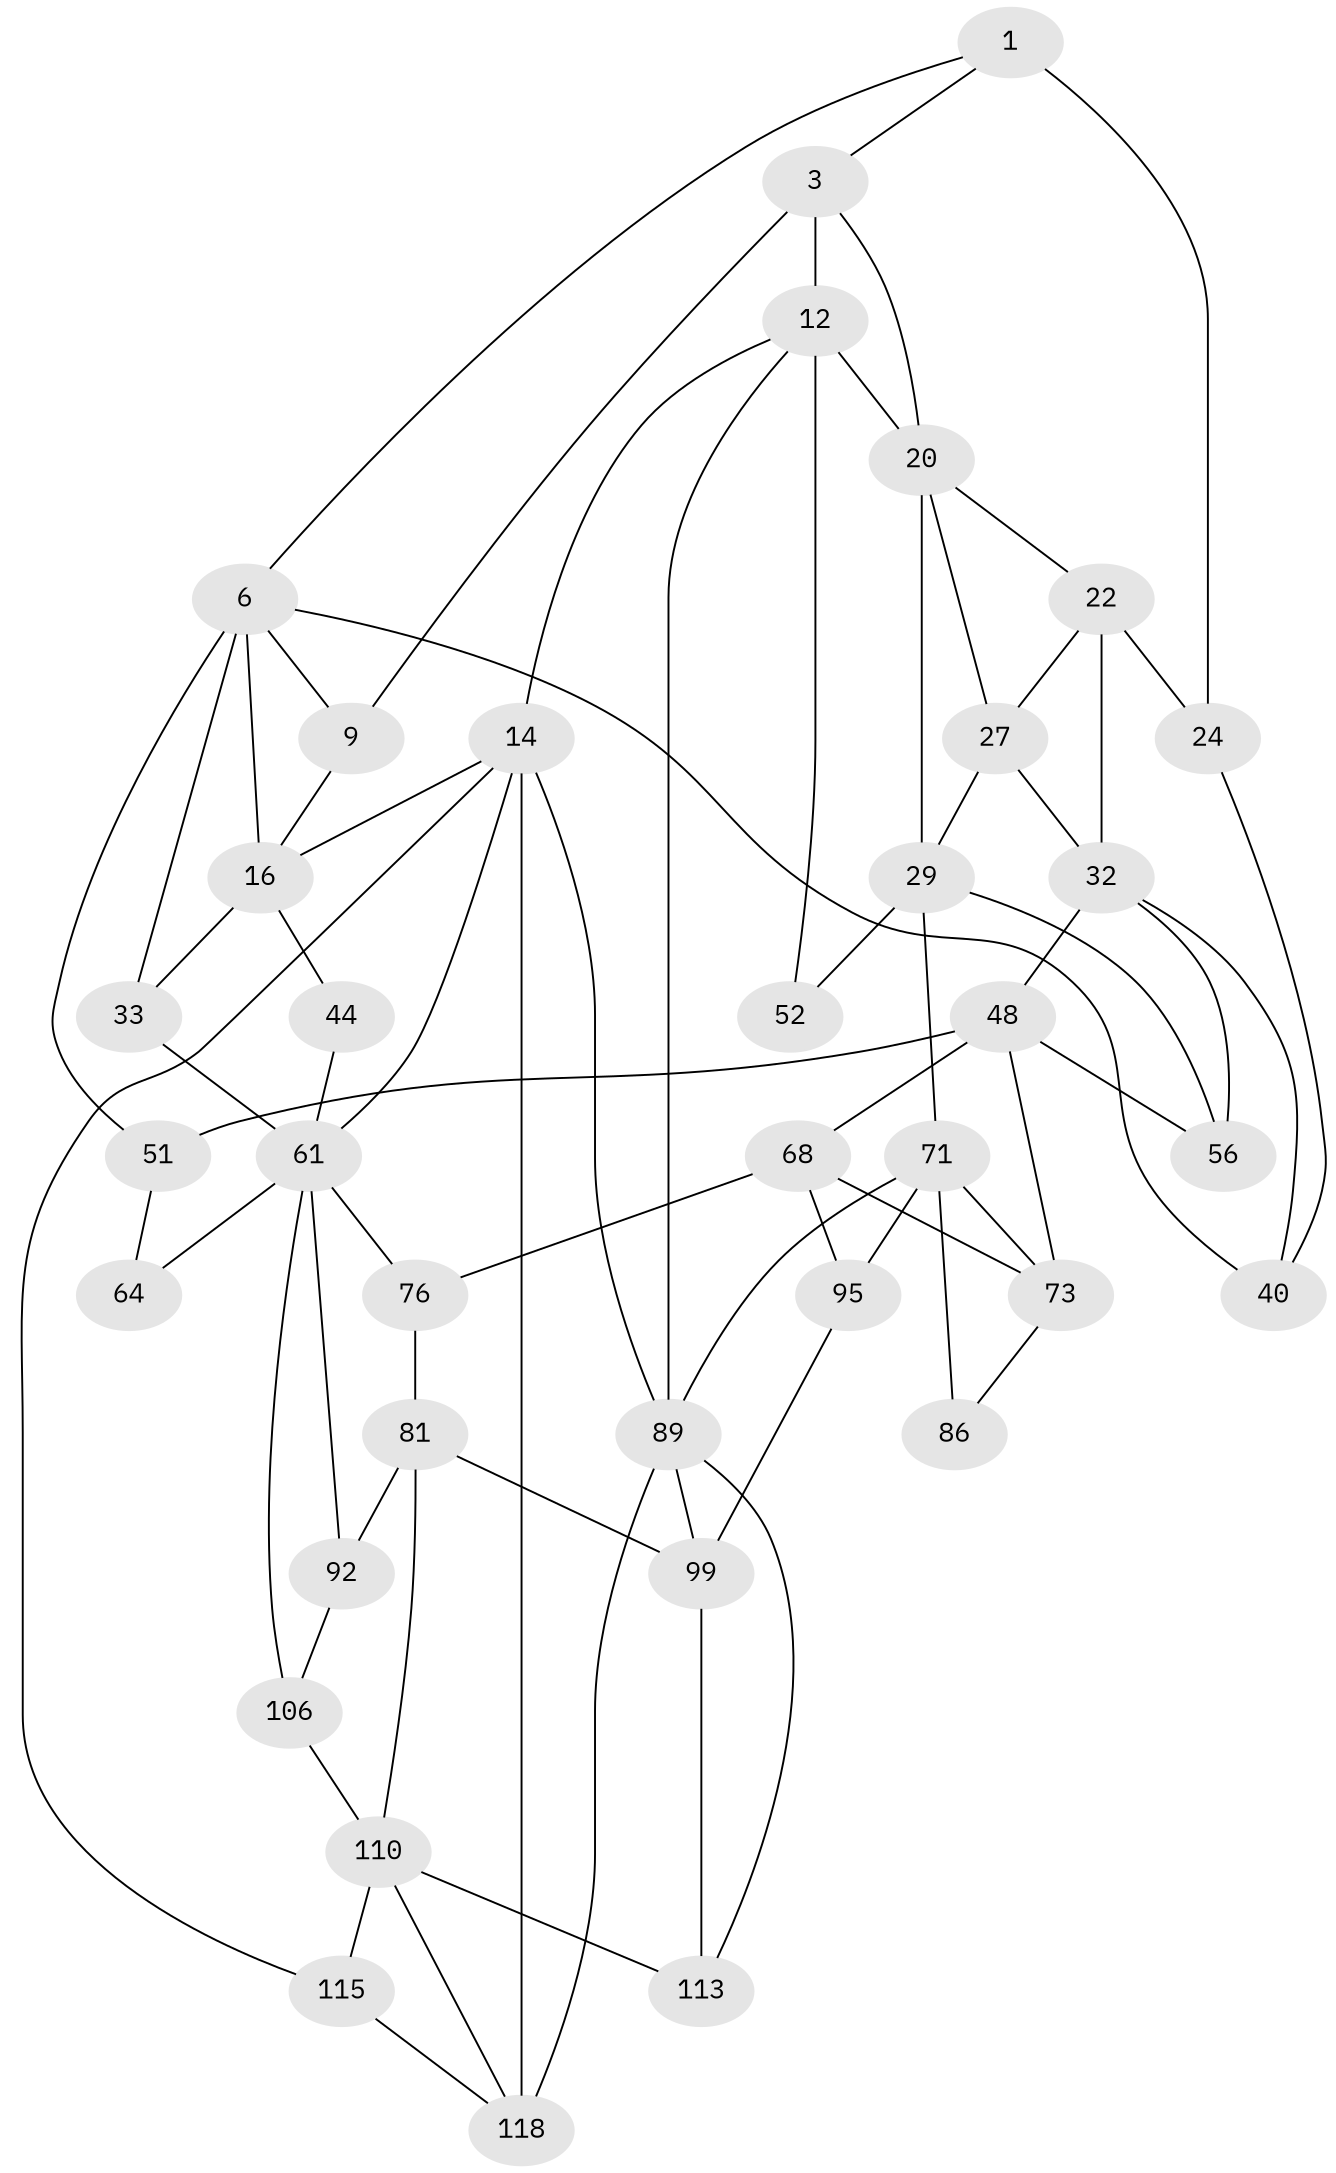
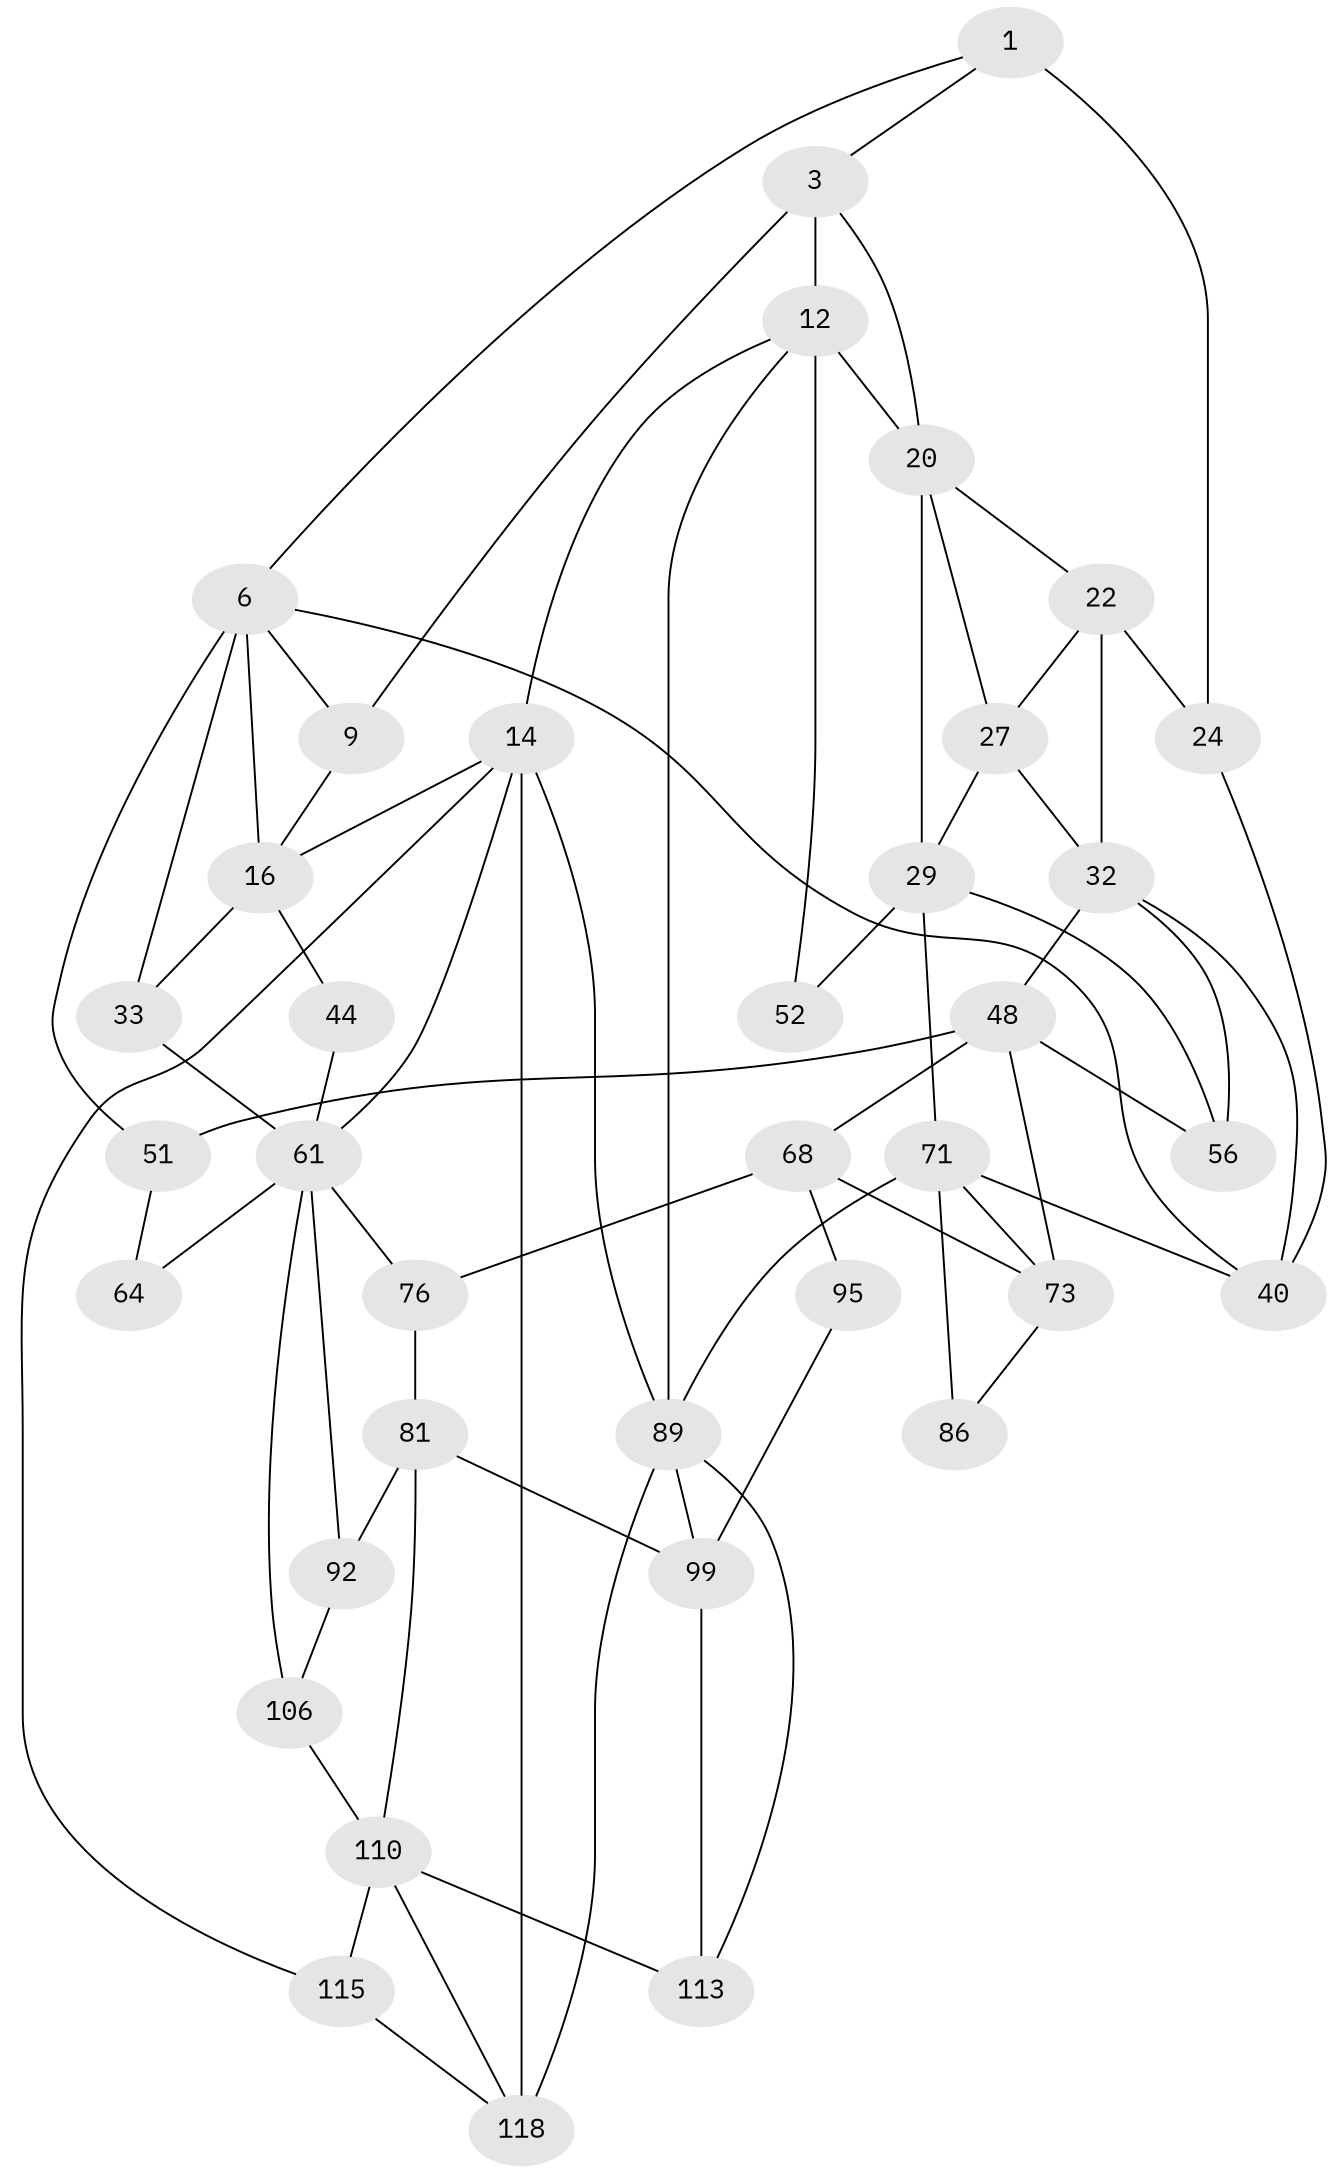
(893, 1226) -> (1106, 1226)
